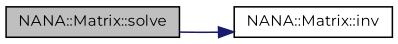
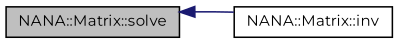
(199, 32) -> (214, 12)
